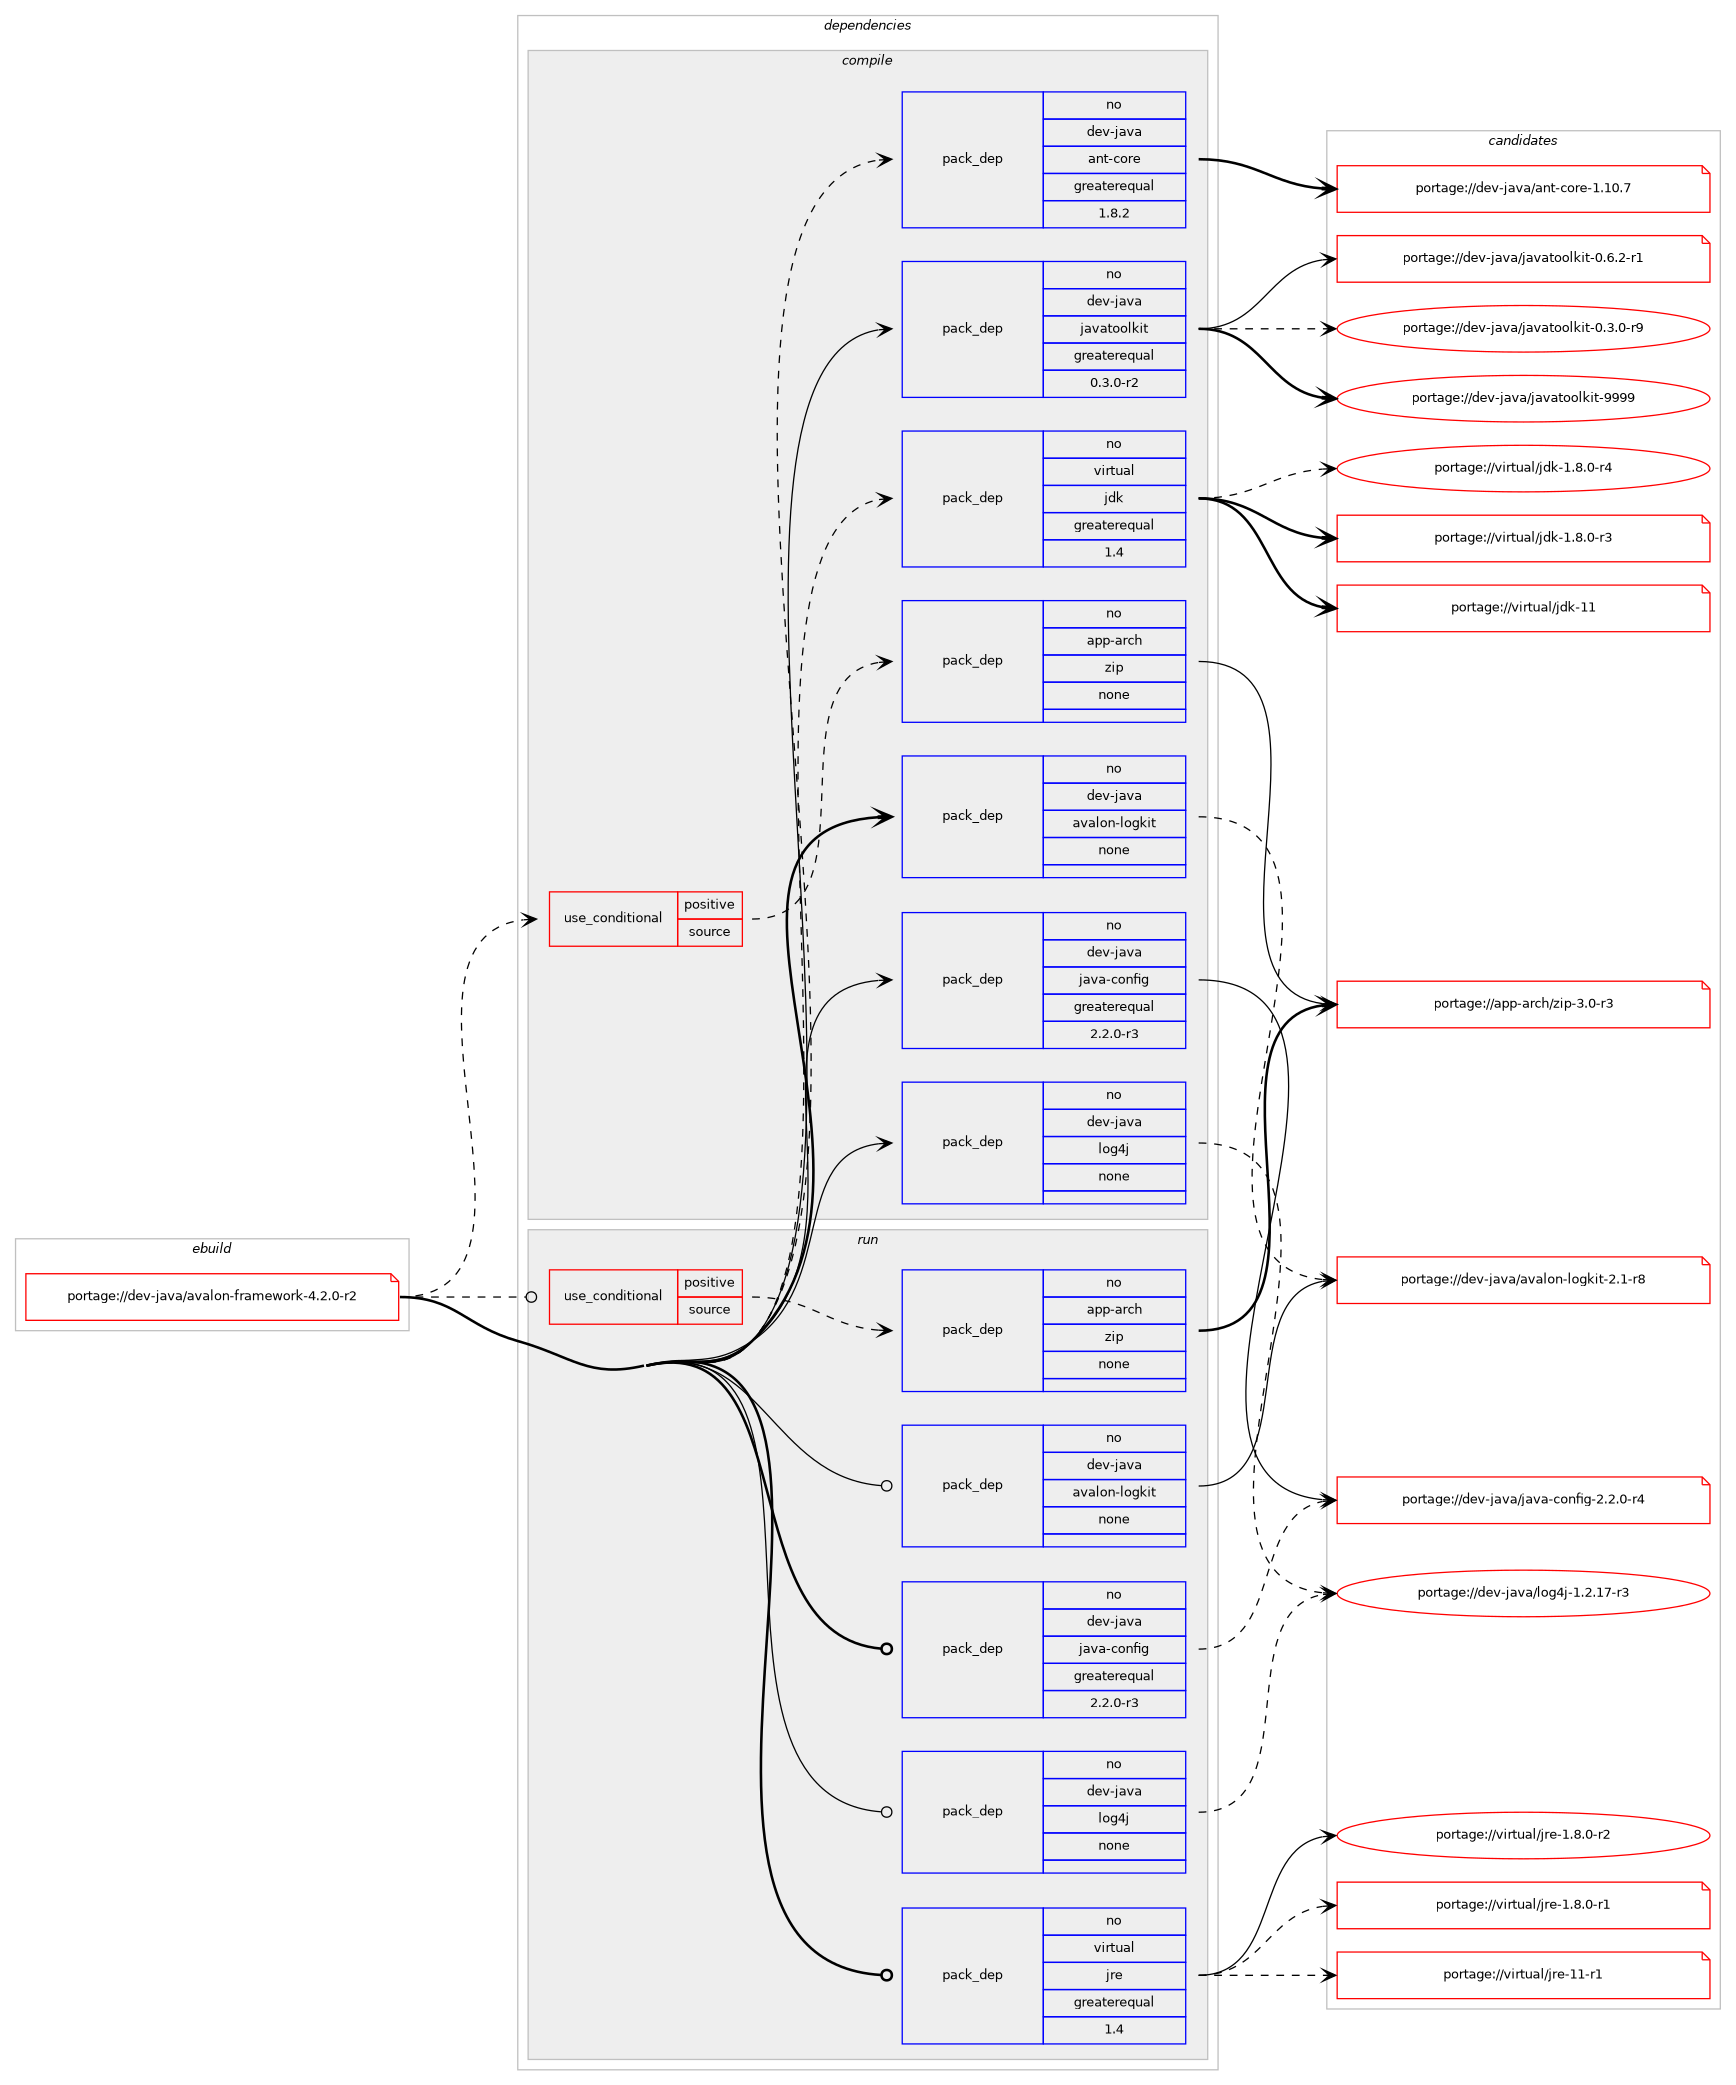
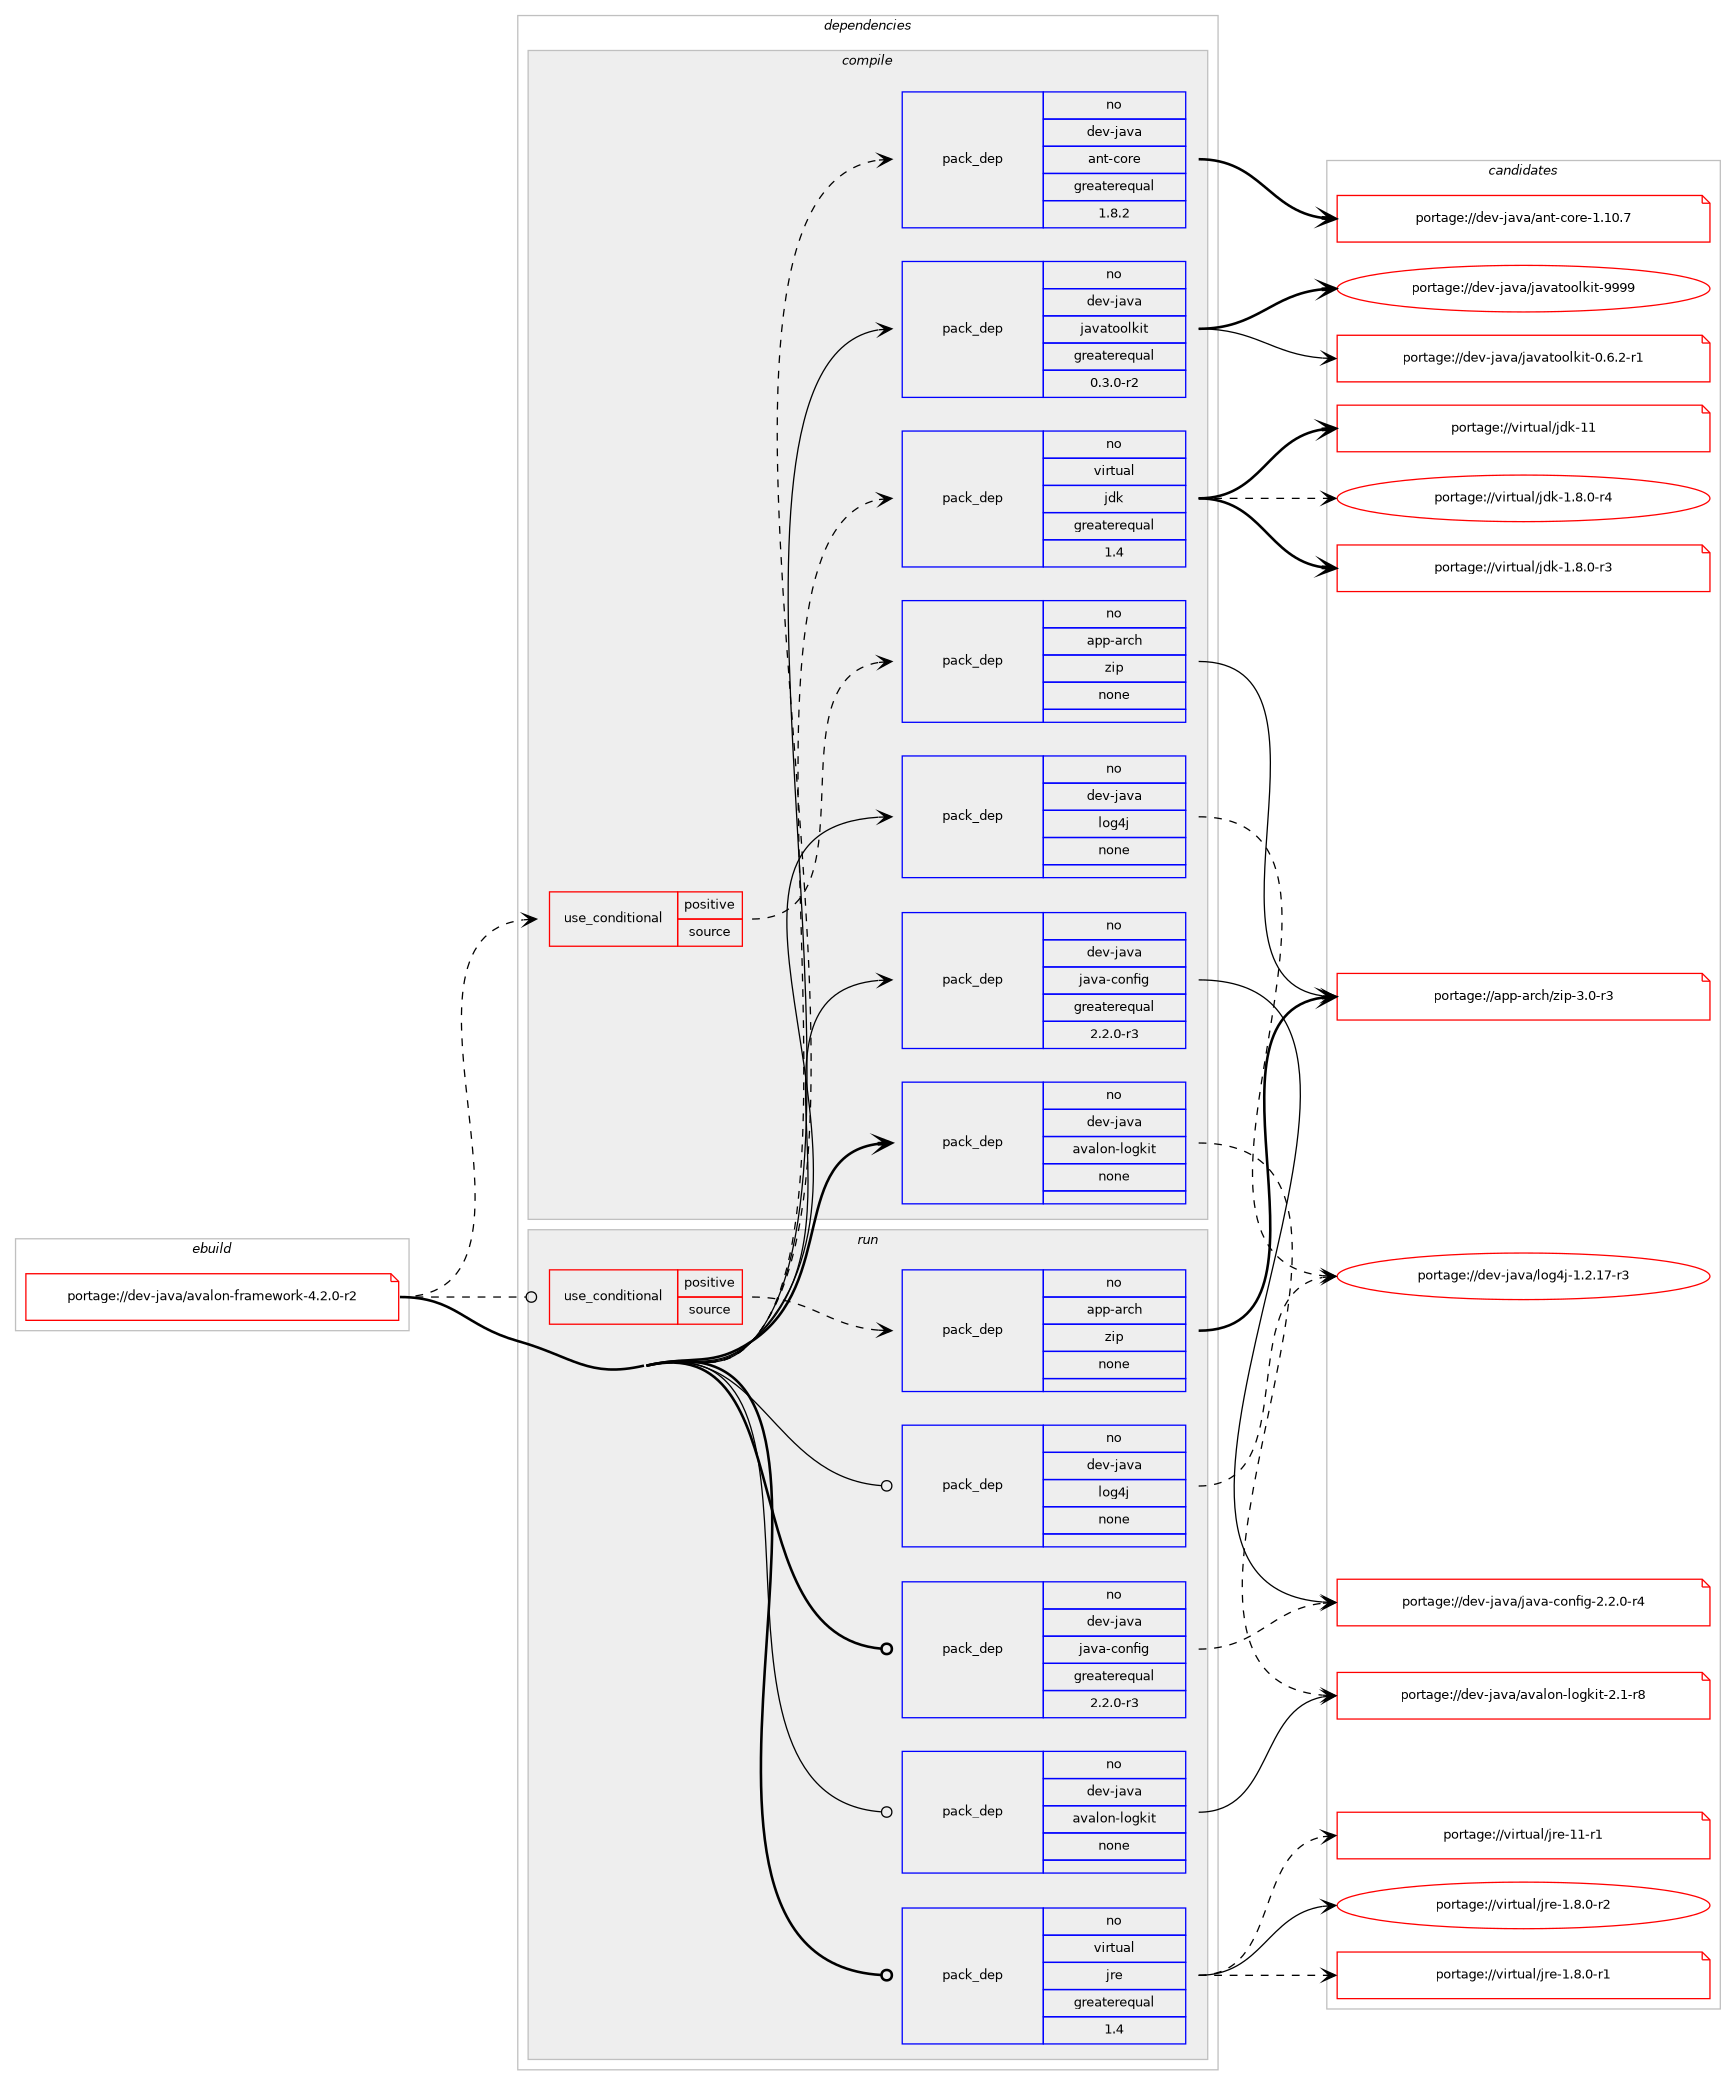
(1524, 329) -> none
